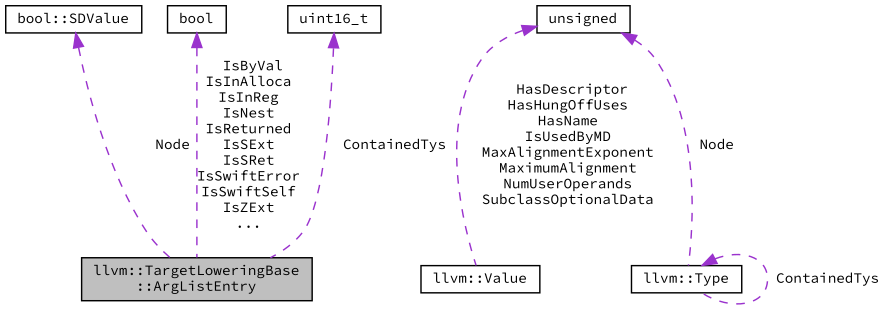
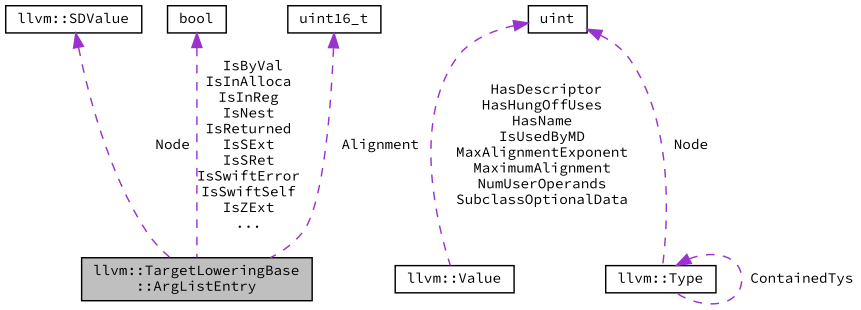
(74, 19) -> (74, 19)
(584, 19) -> (558, 19)
(391, 145) -> (377, 145)
